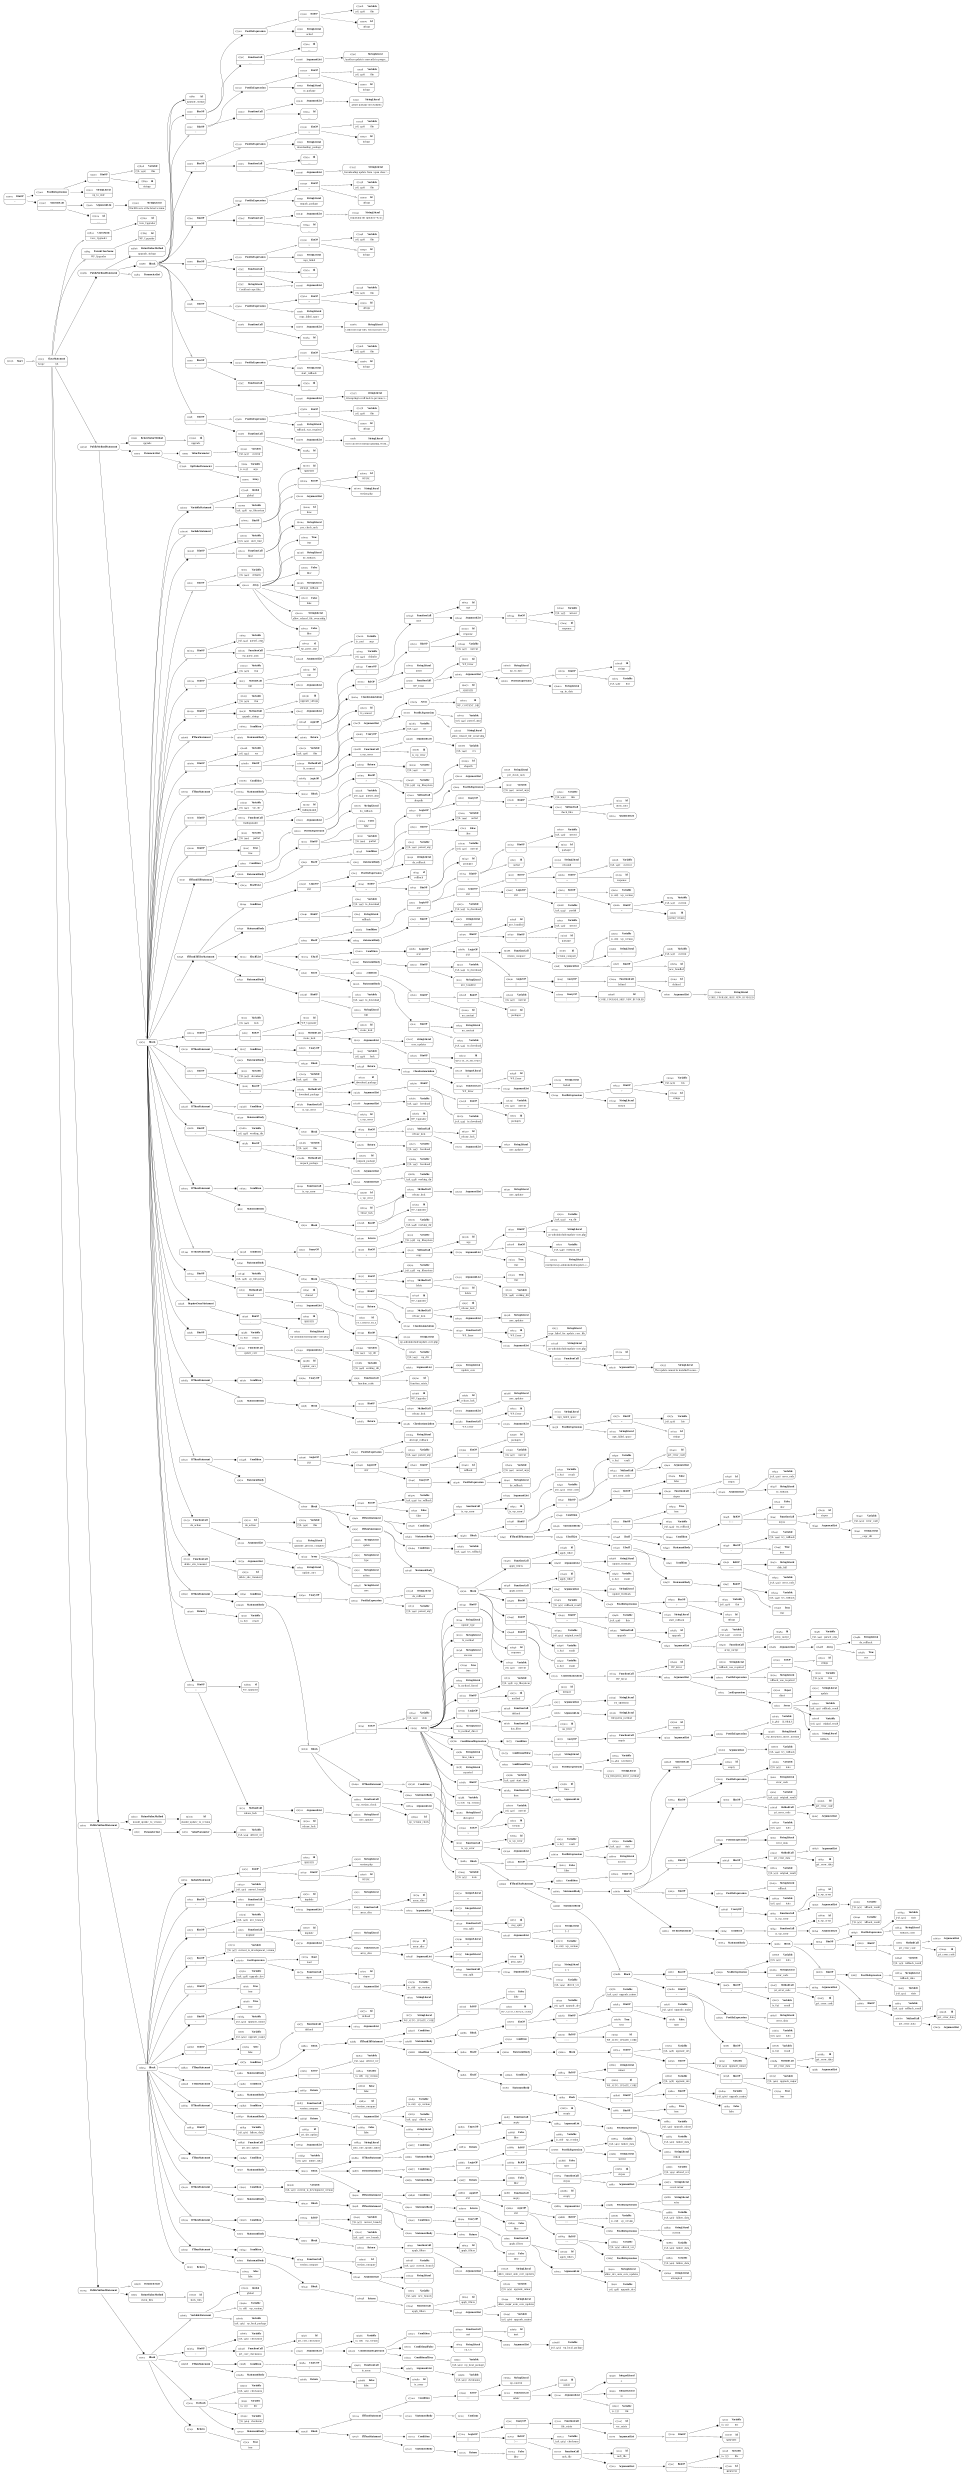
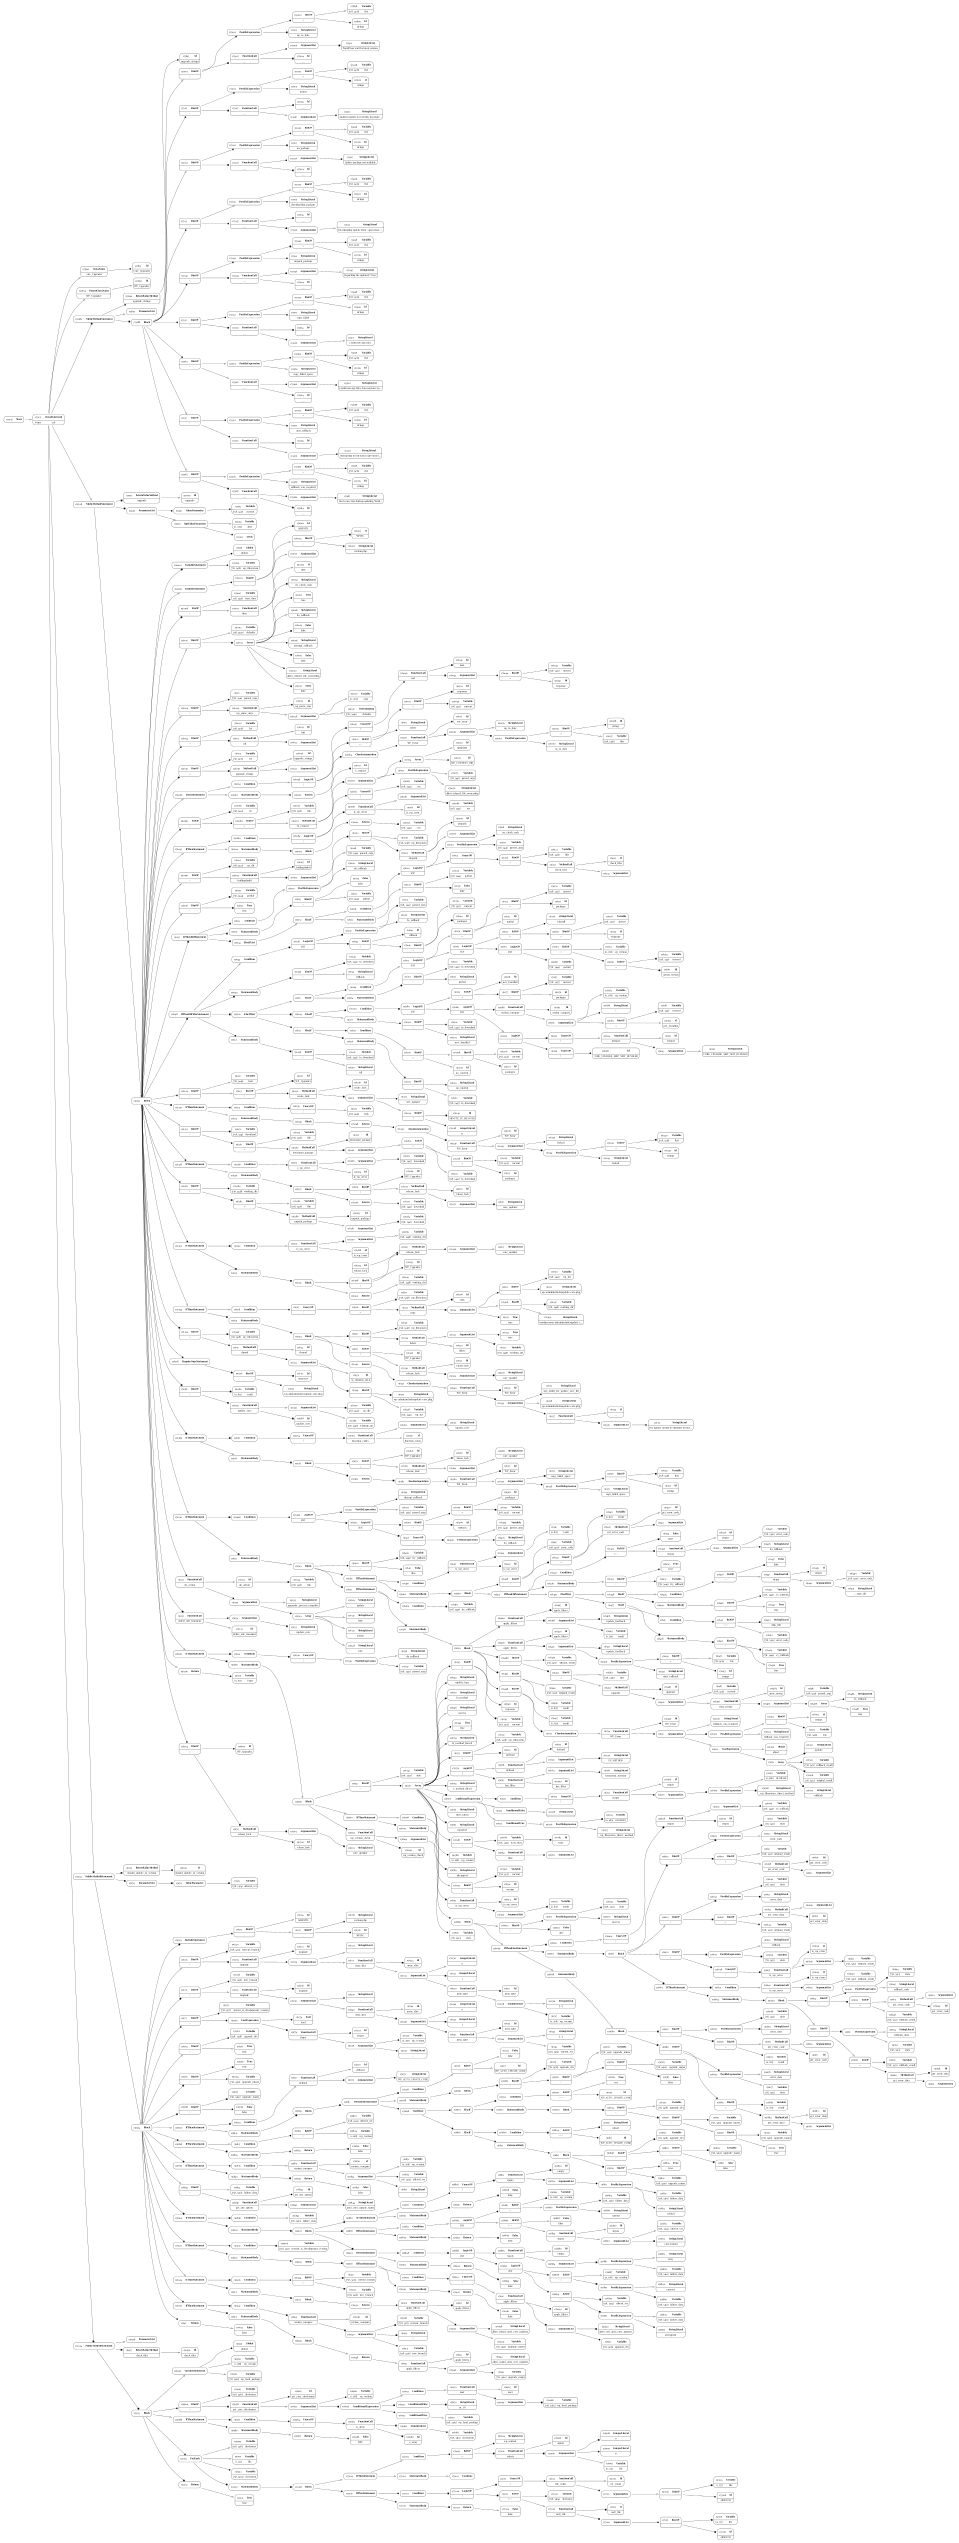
(170, 182) -> (166, 164)
(279, 286) -> (331, 342)
(373, 651) -> (367, 709)
(544, 1789) -> (537, 1840)
